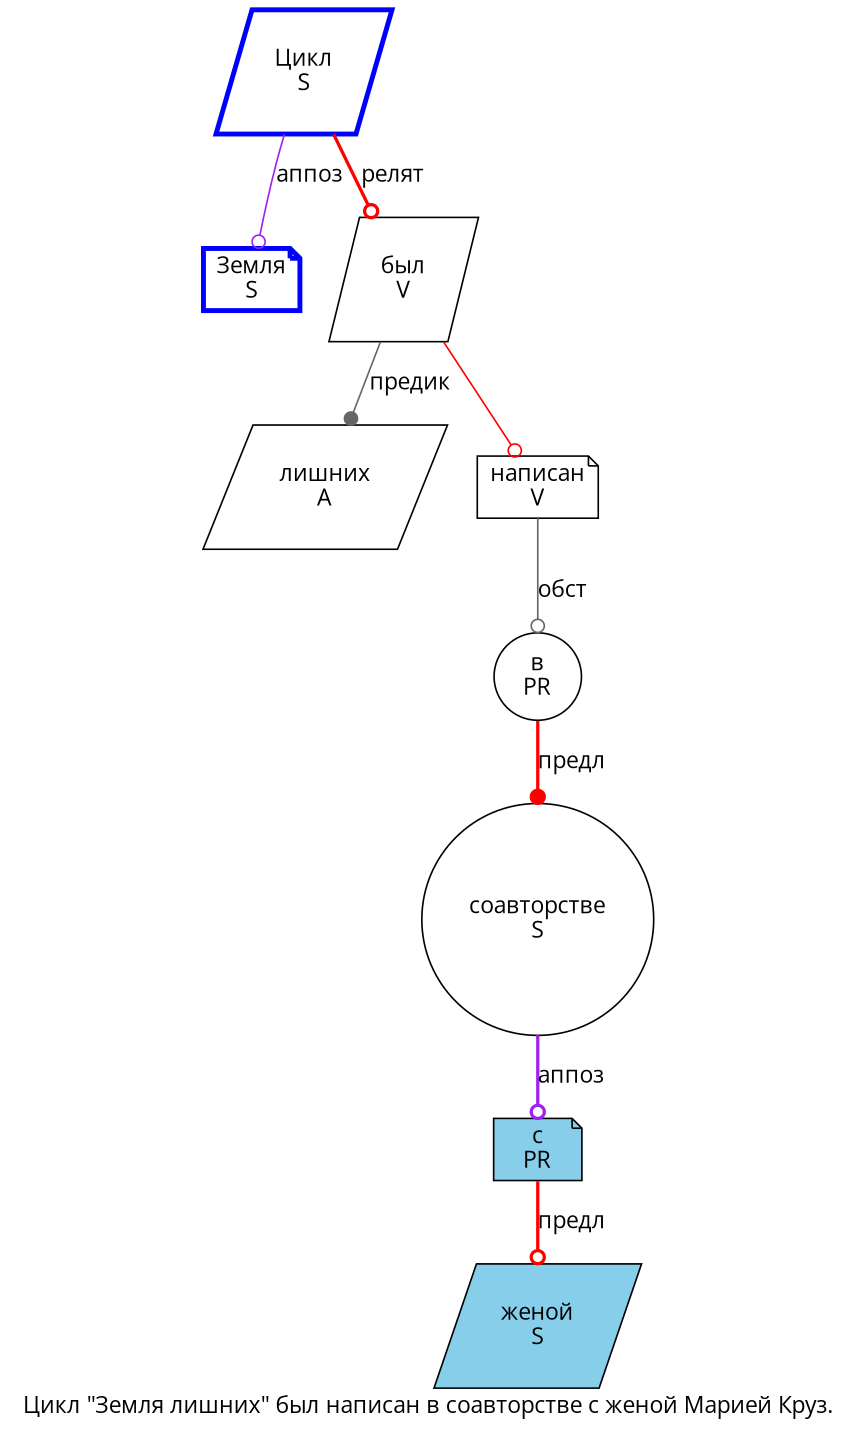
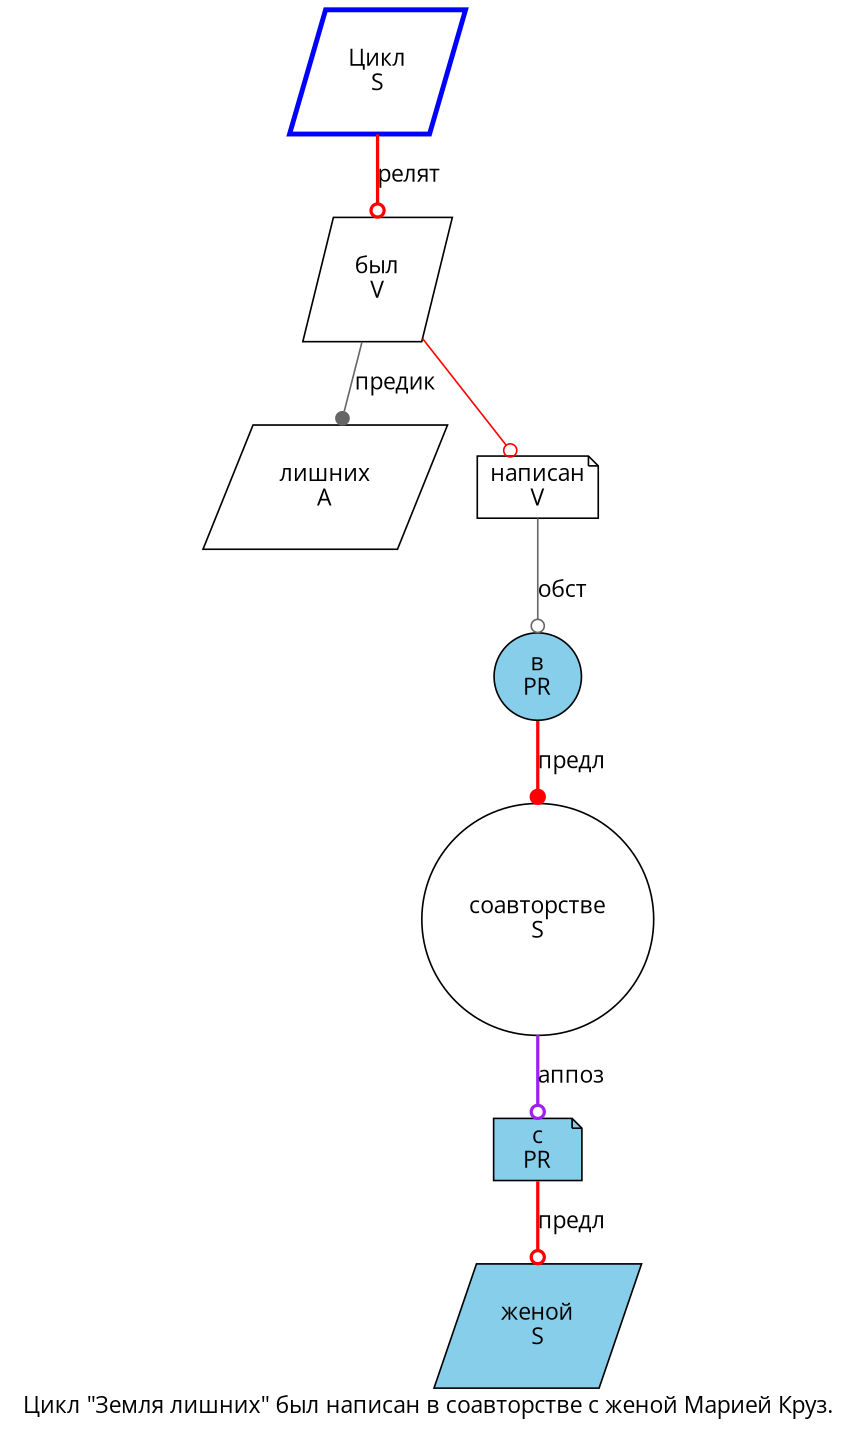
(252, 280) -> none
(538, 677) -> (538, 677)
